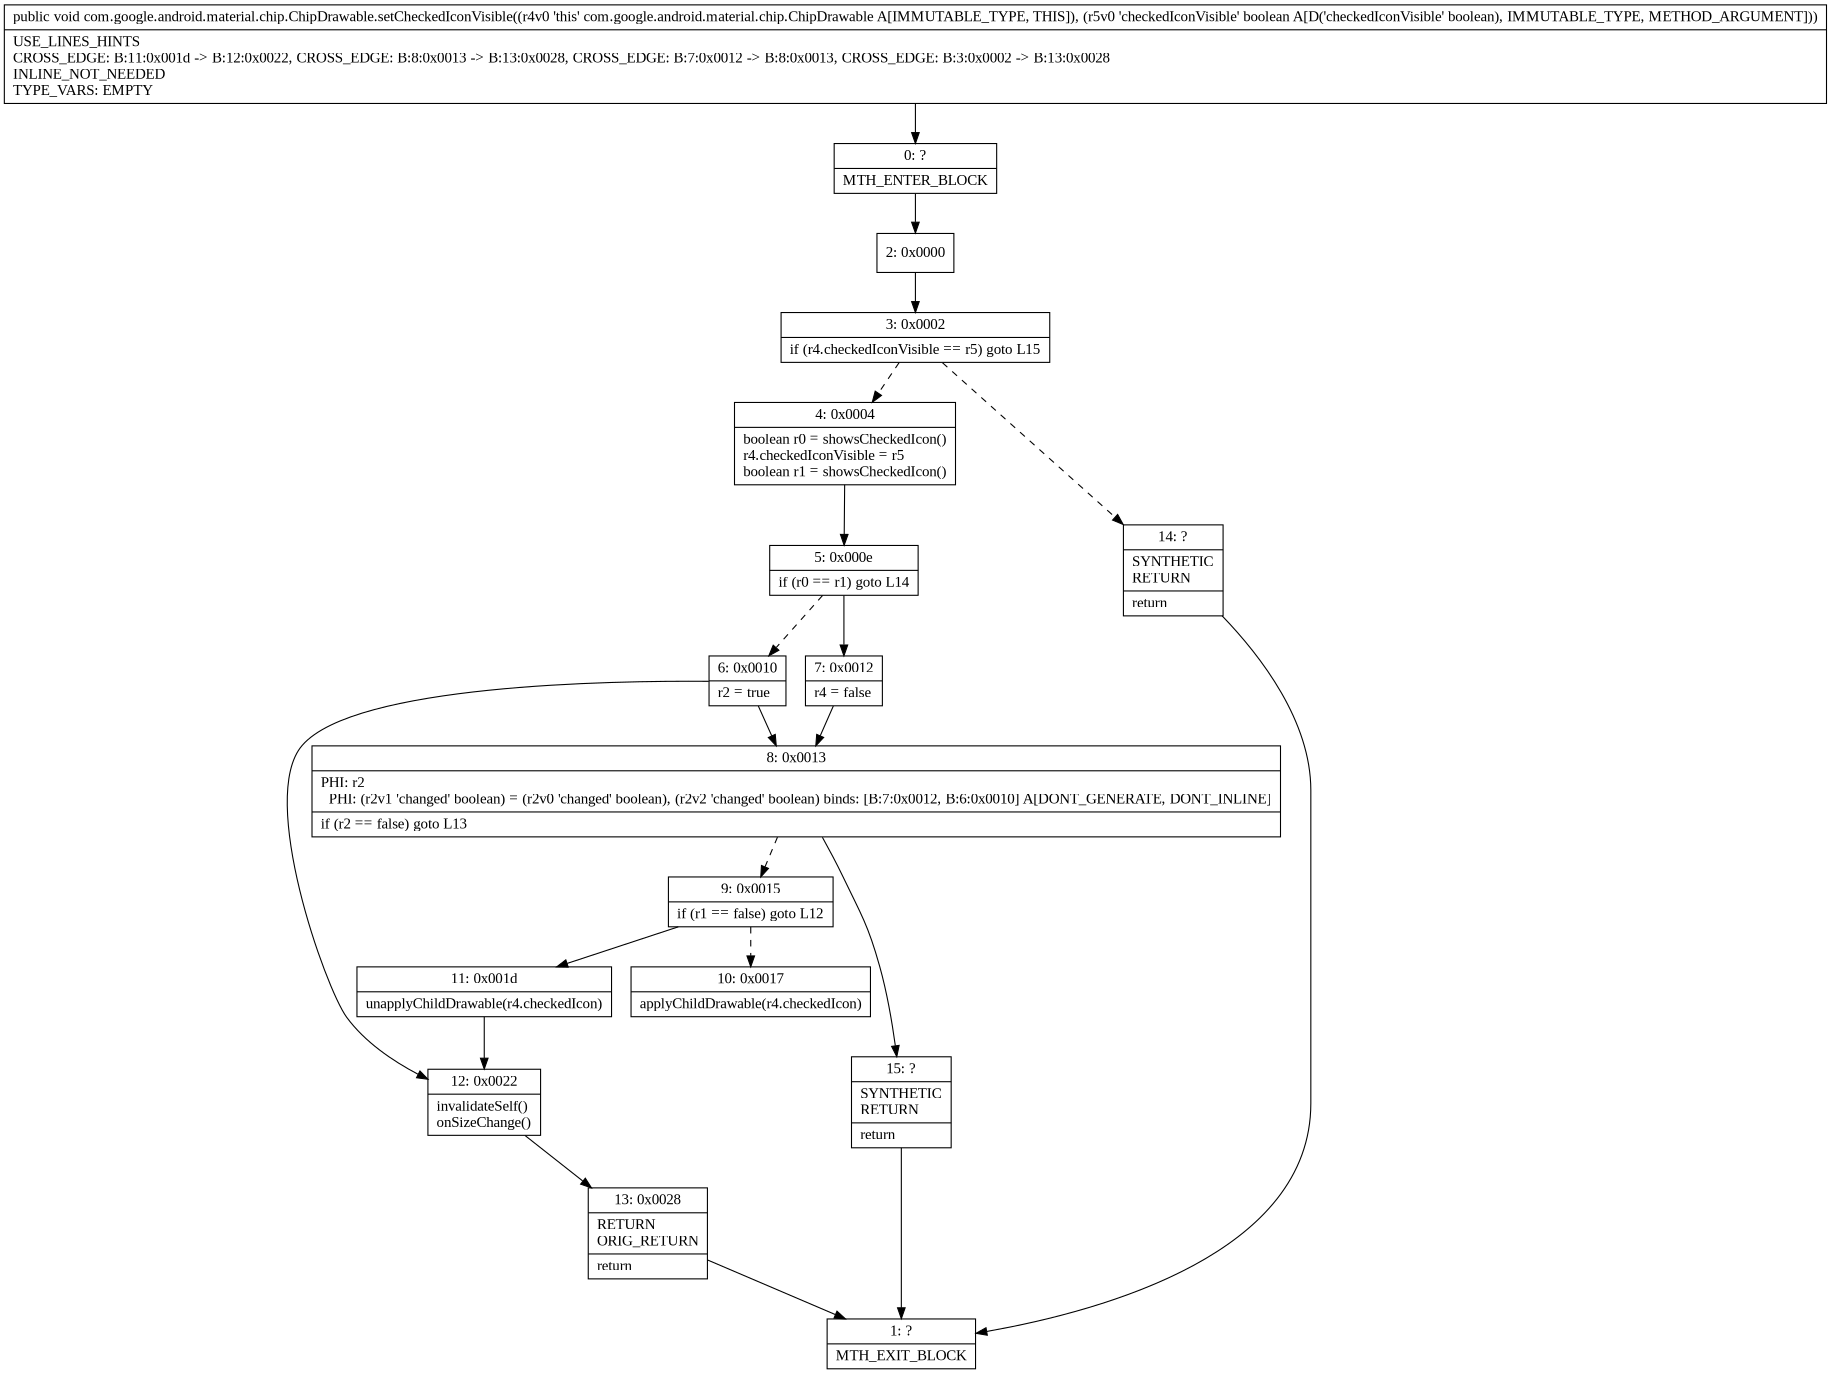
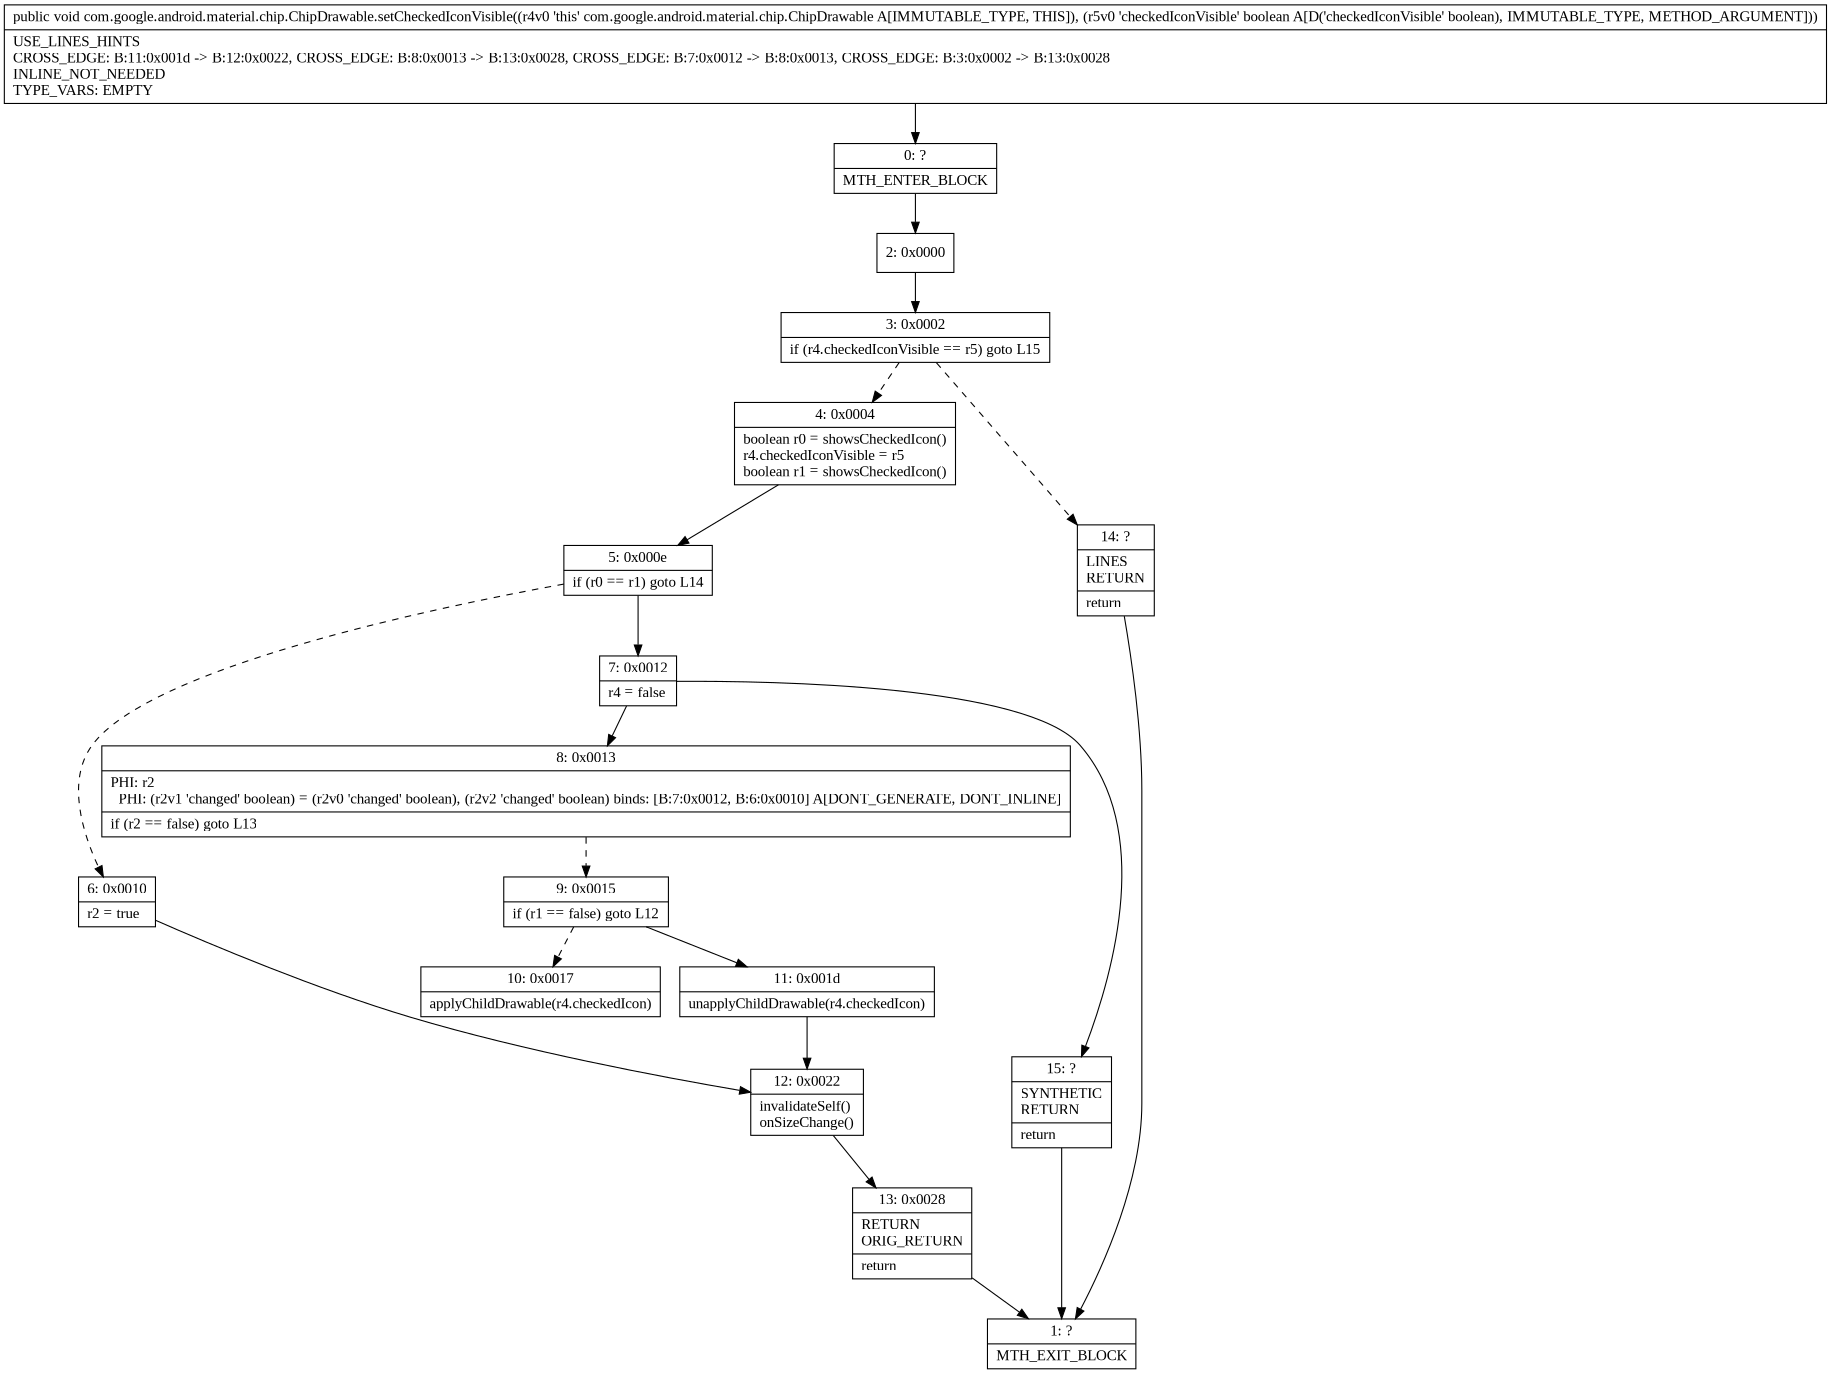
(1173, 562) -> (1107, 562)
(765, 721) -> none
(871, 937) -> (1038, 720)
